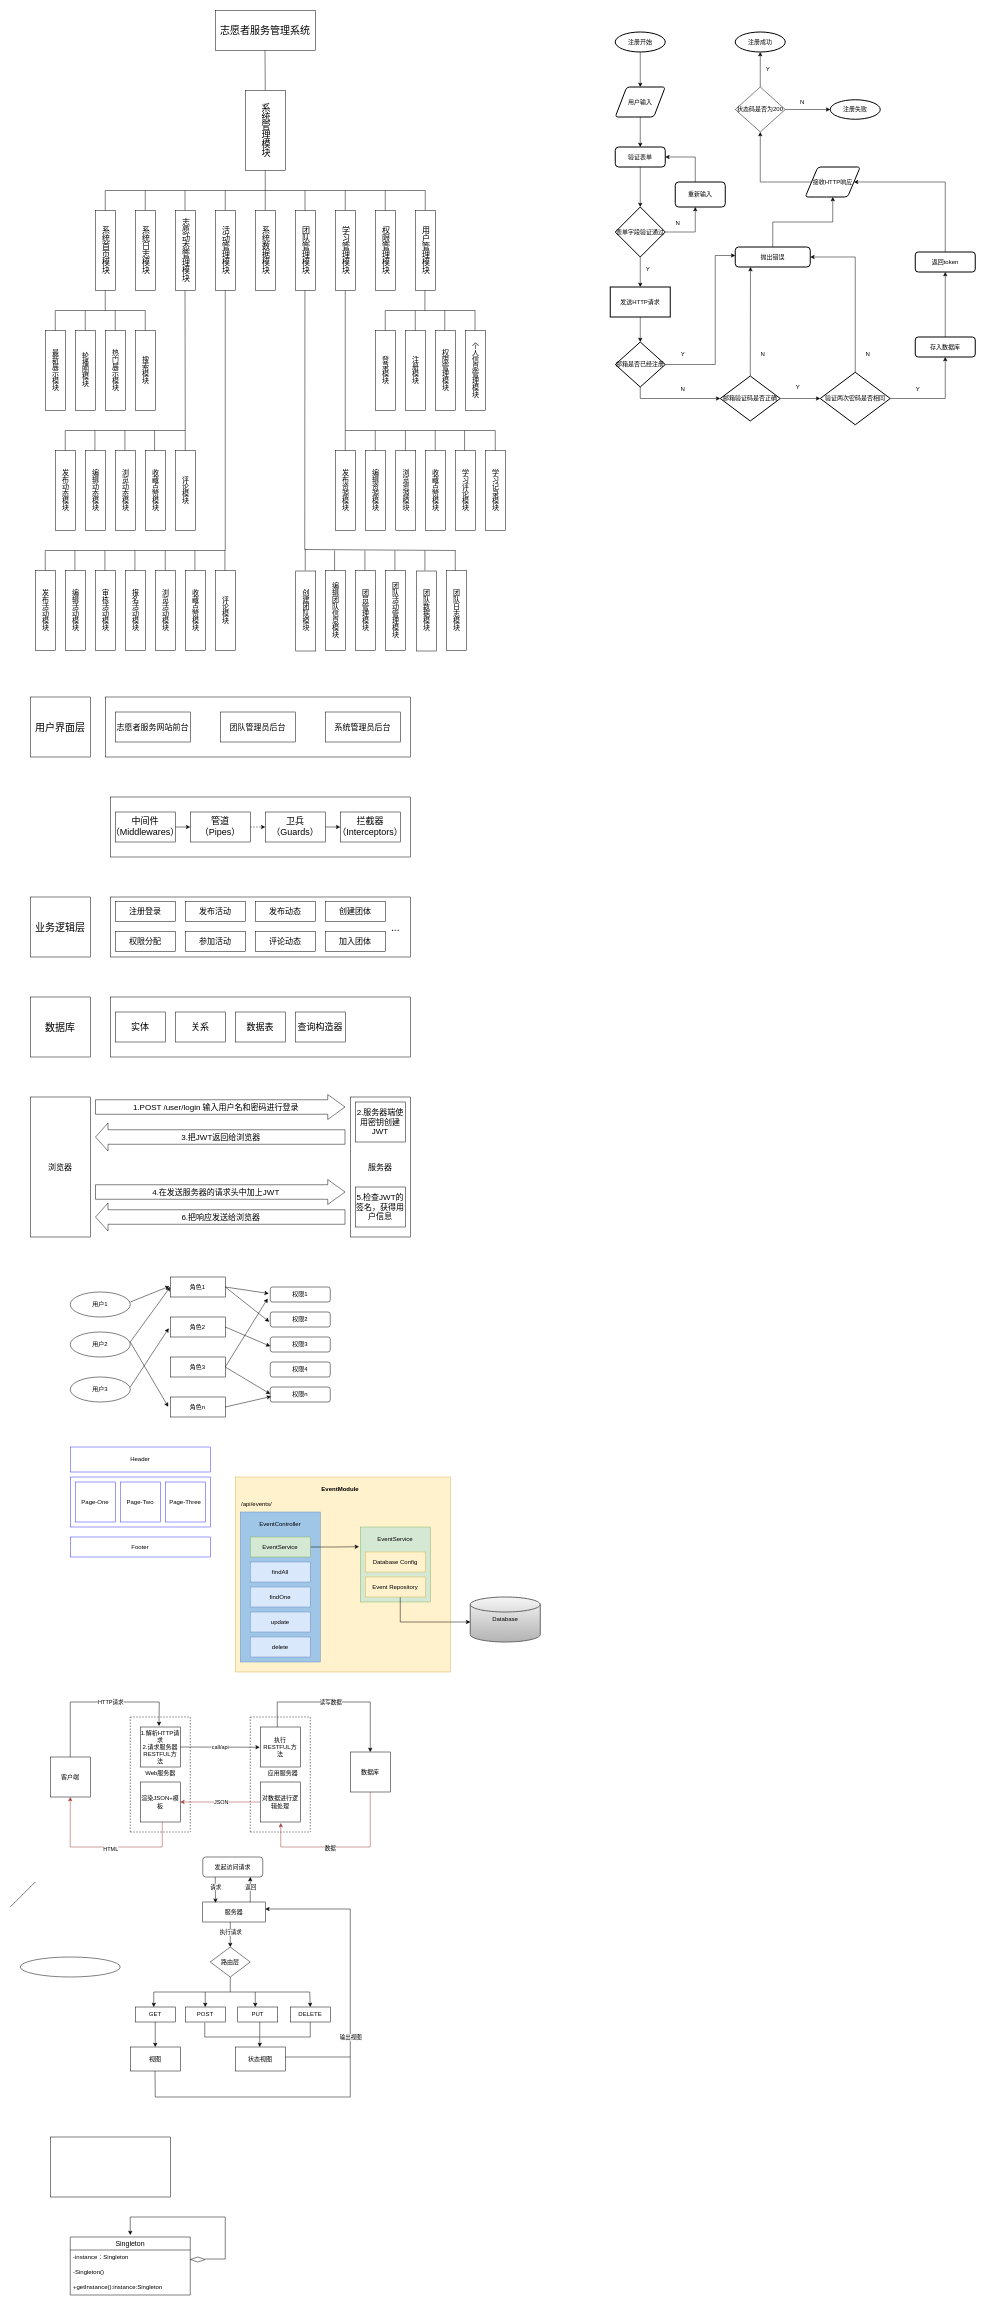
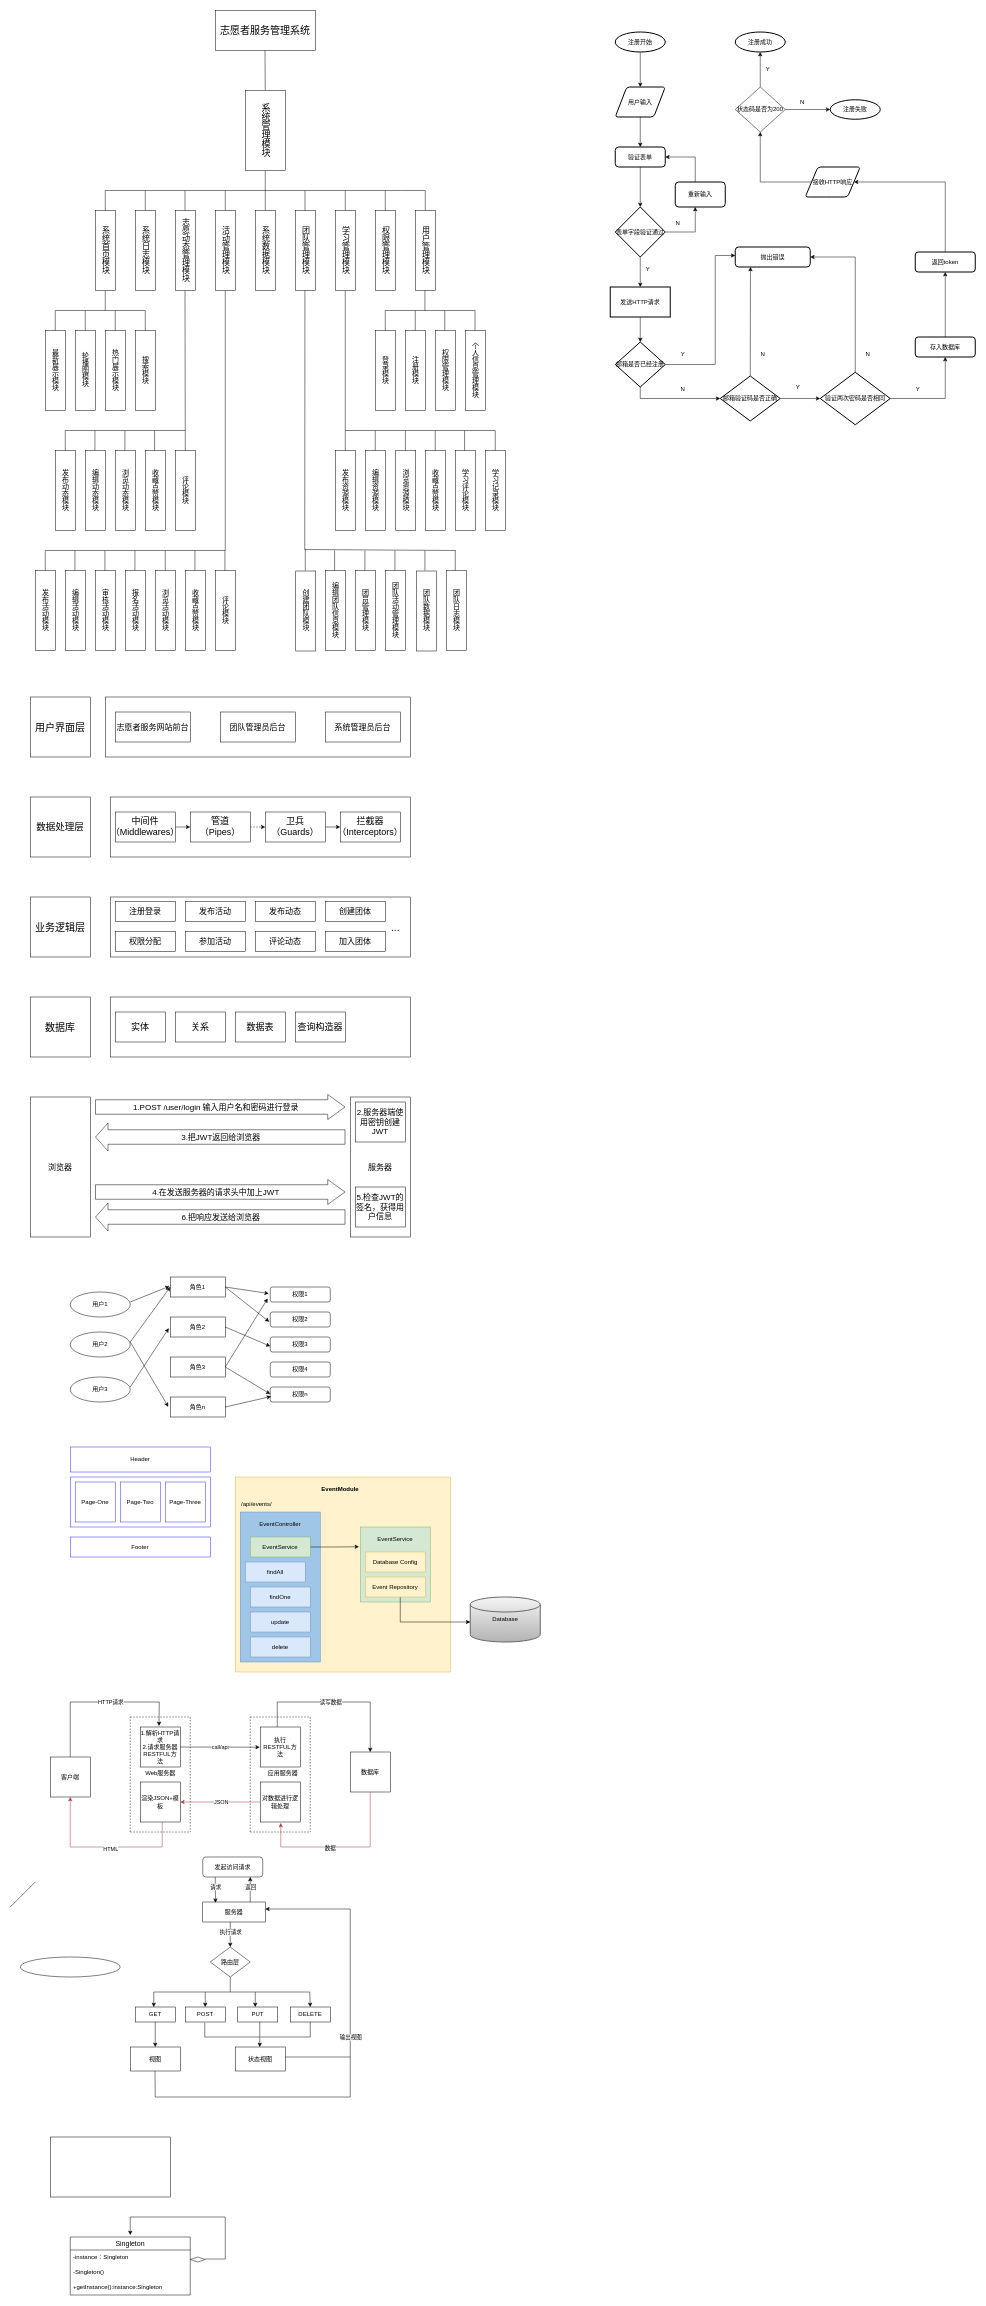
(833, 201) -> none
none -> (60, 827)
(280, 1572) -> (275, 1572)
